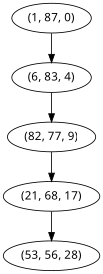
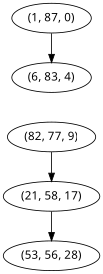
(52, 103) -> none
(52, 196) -> (52, 196)
